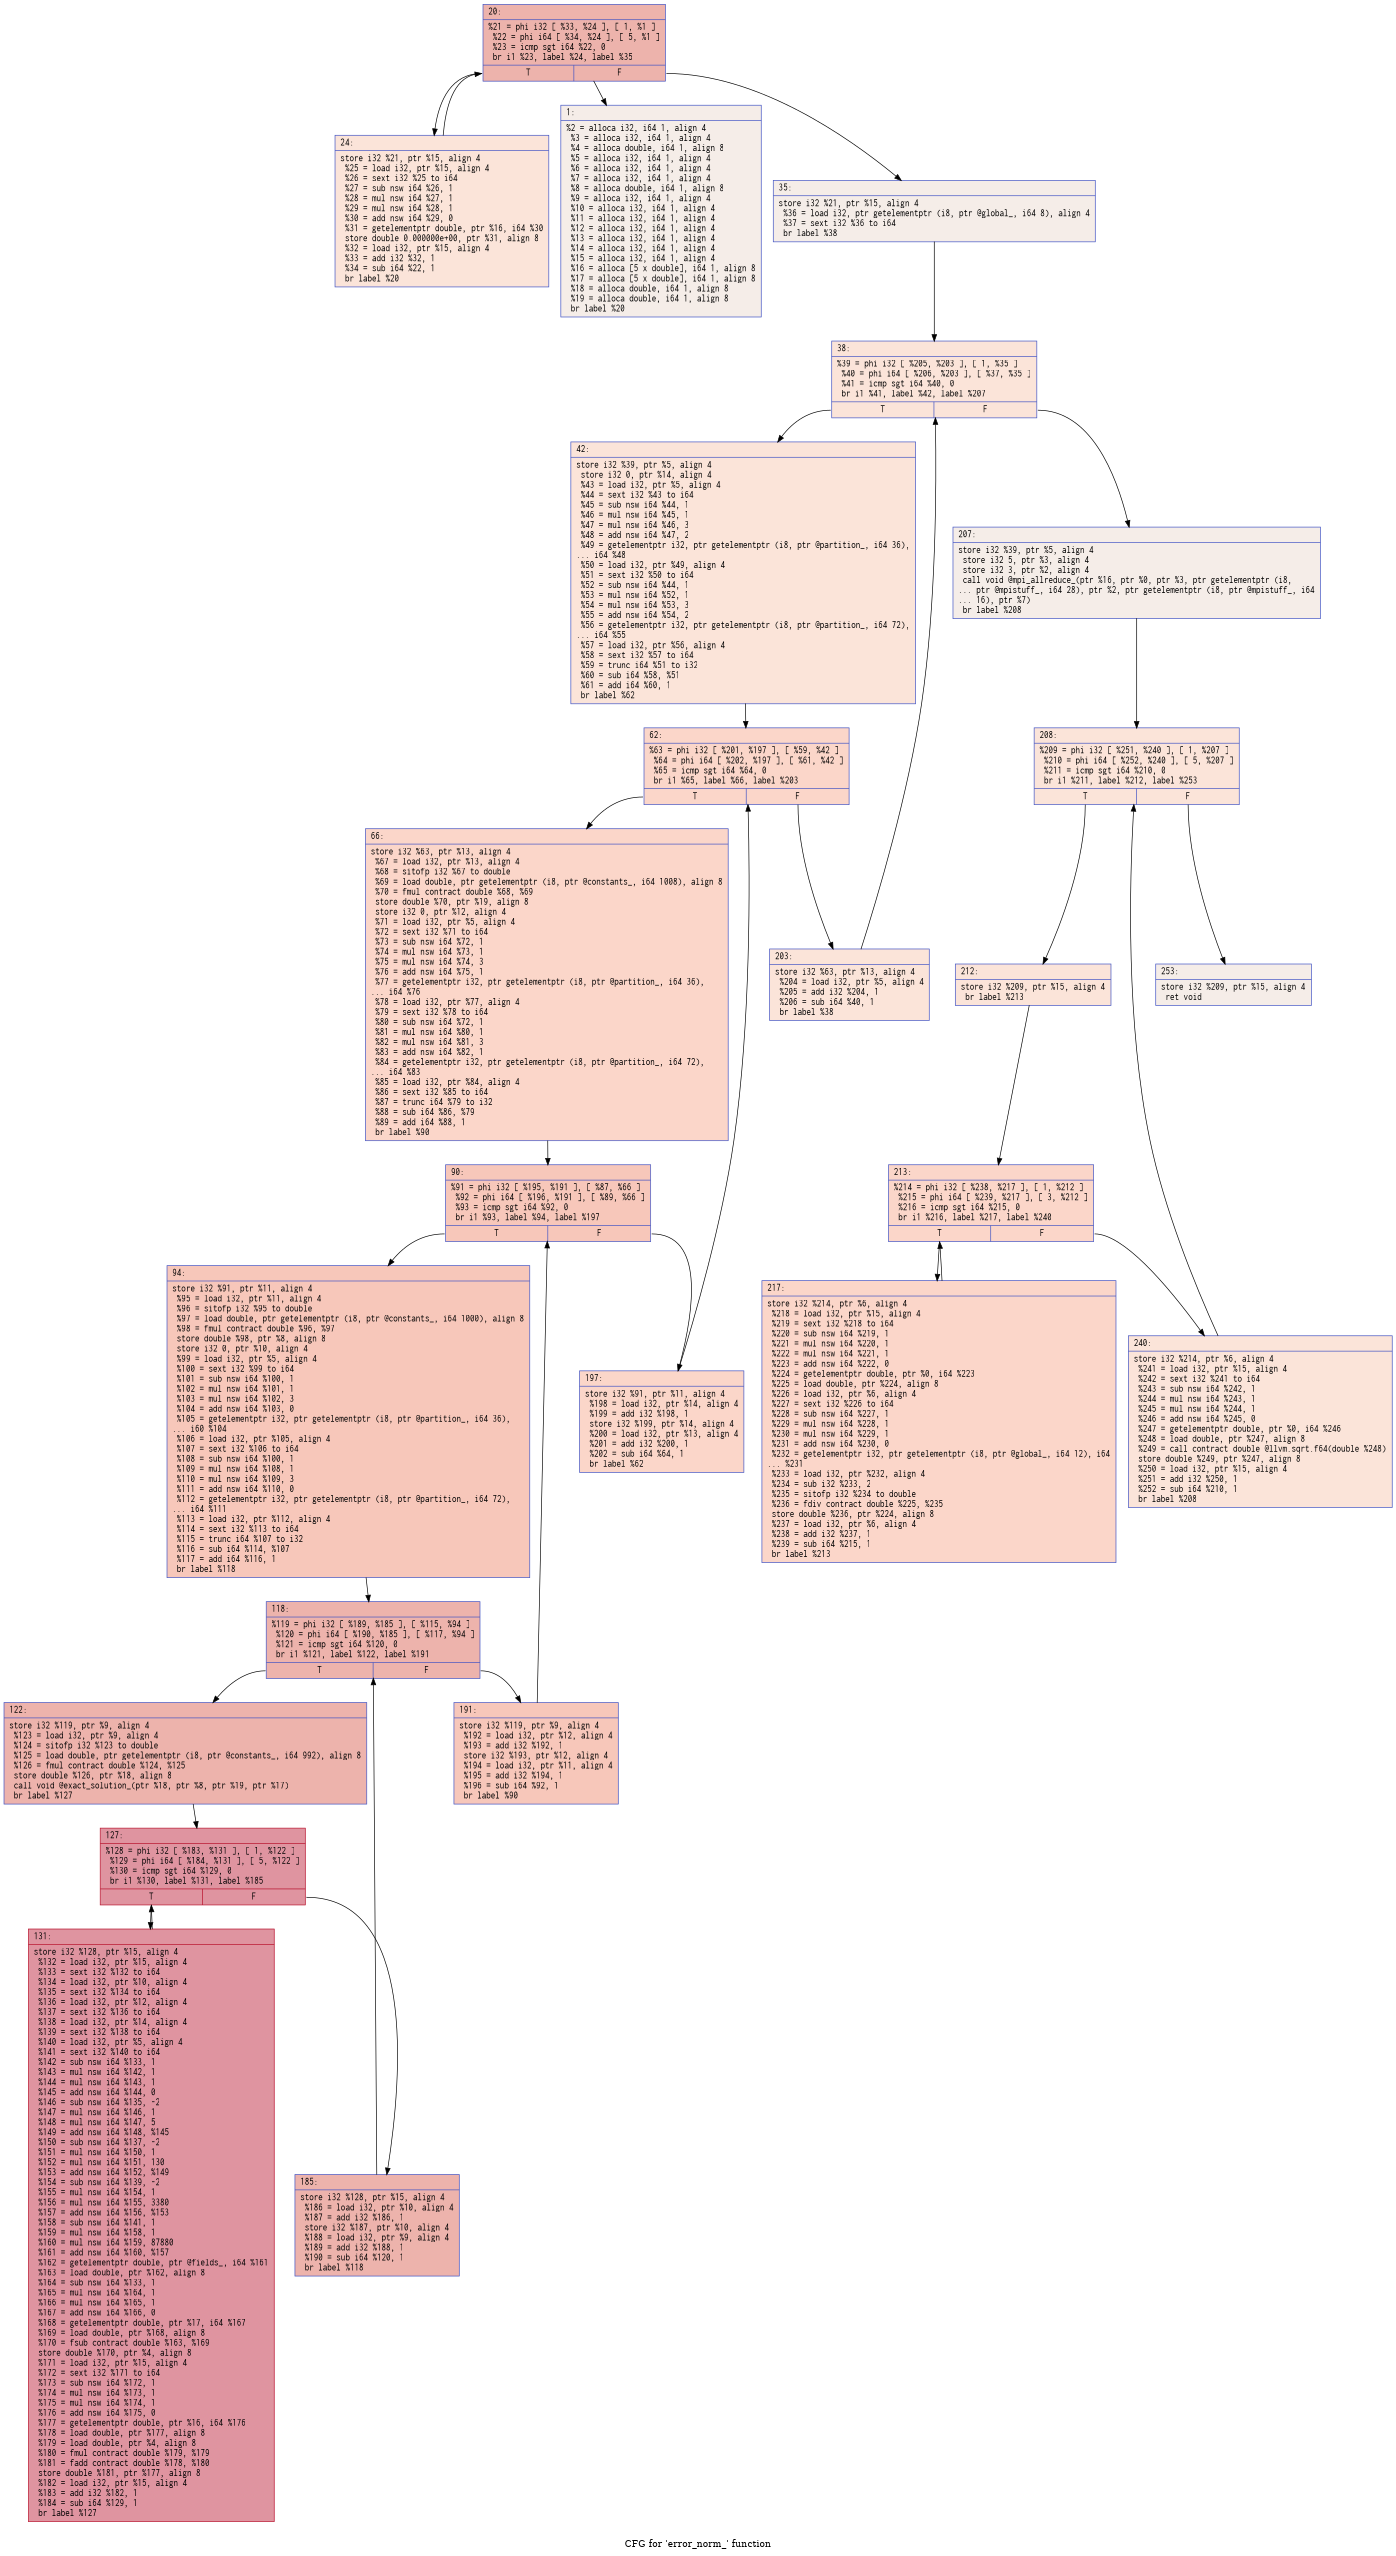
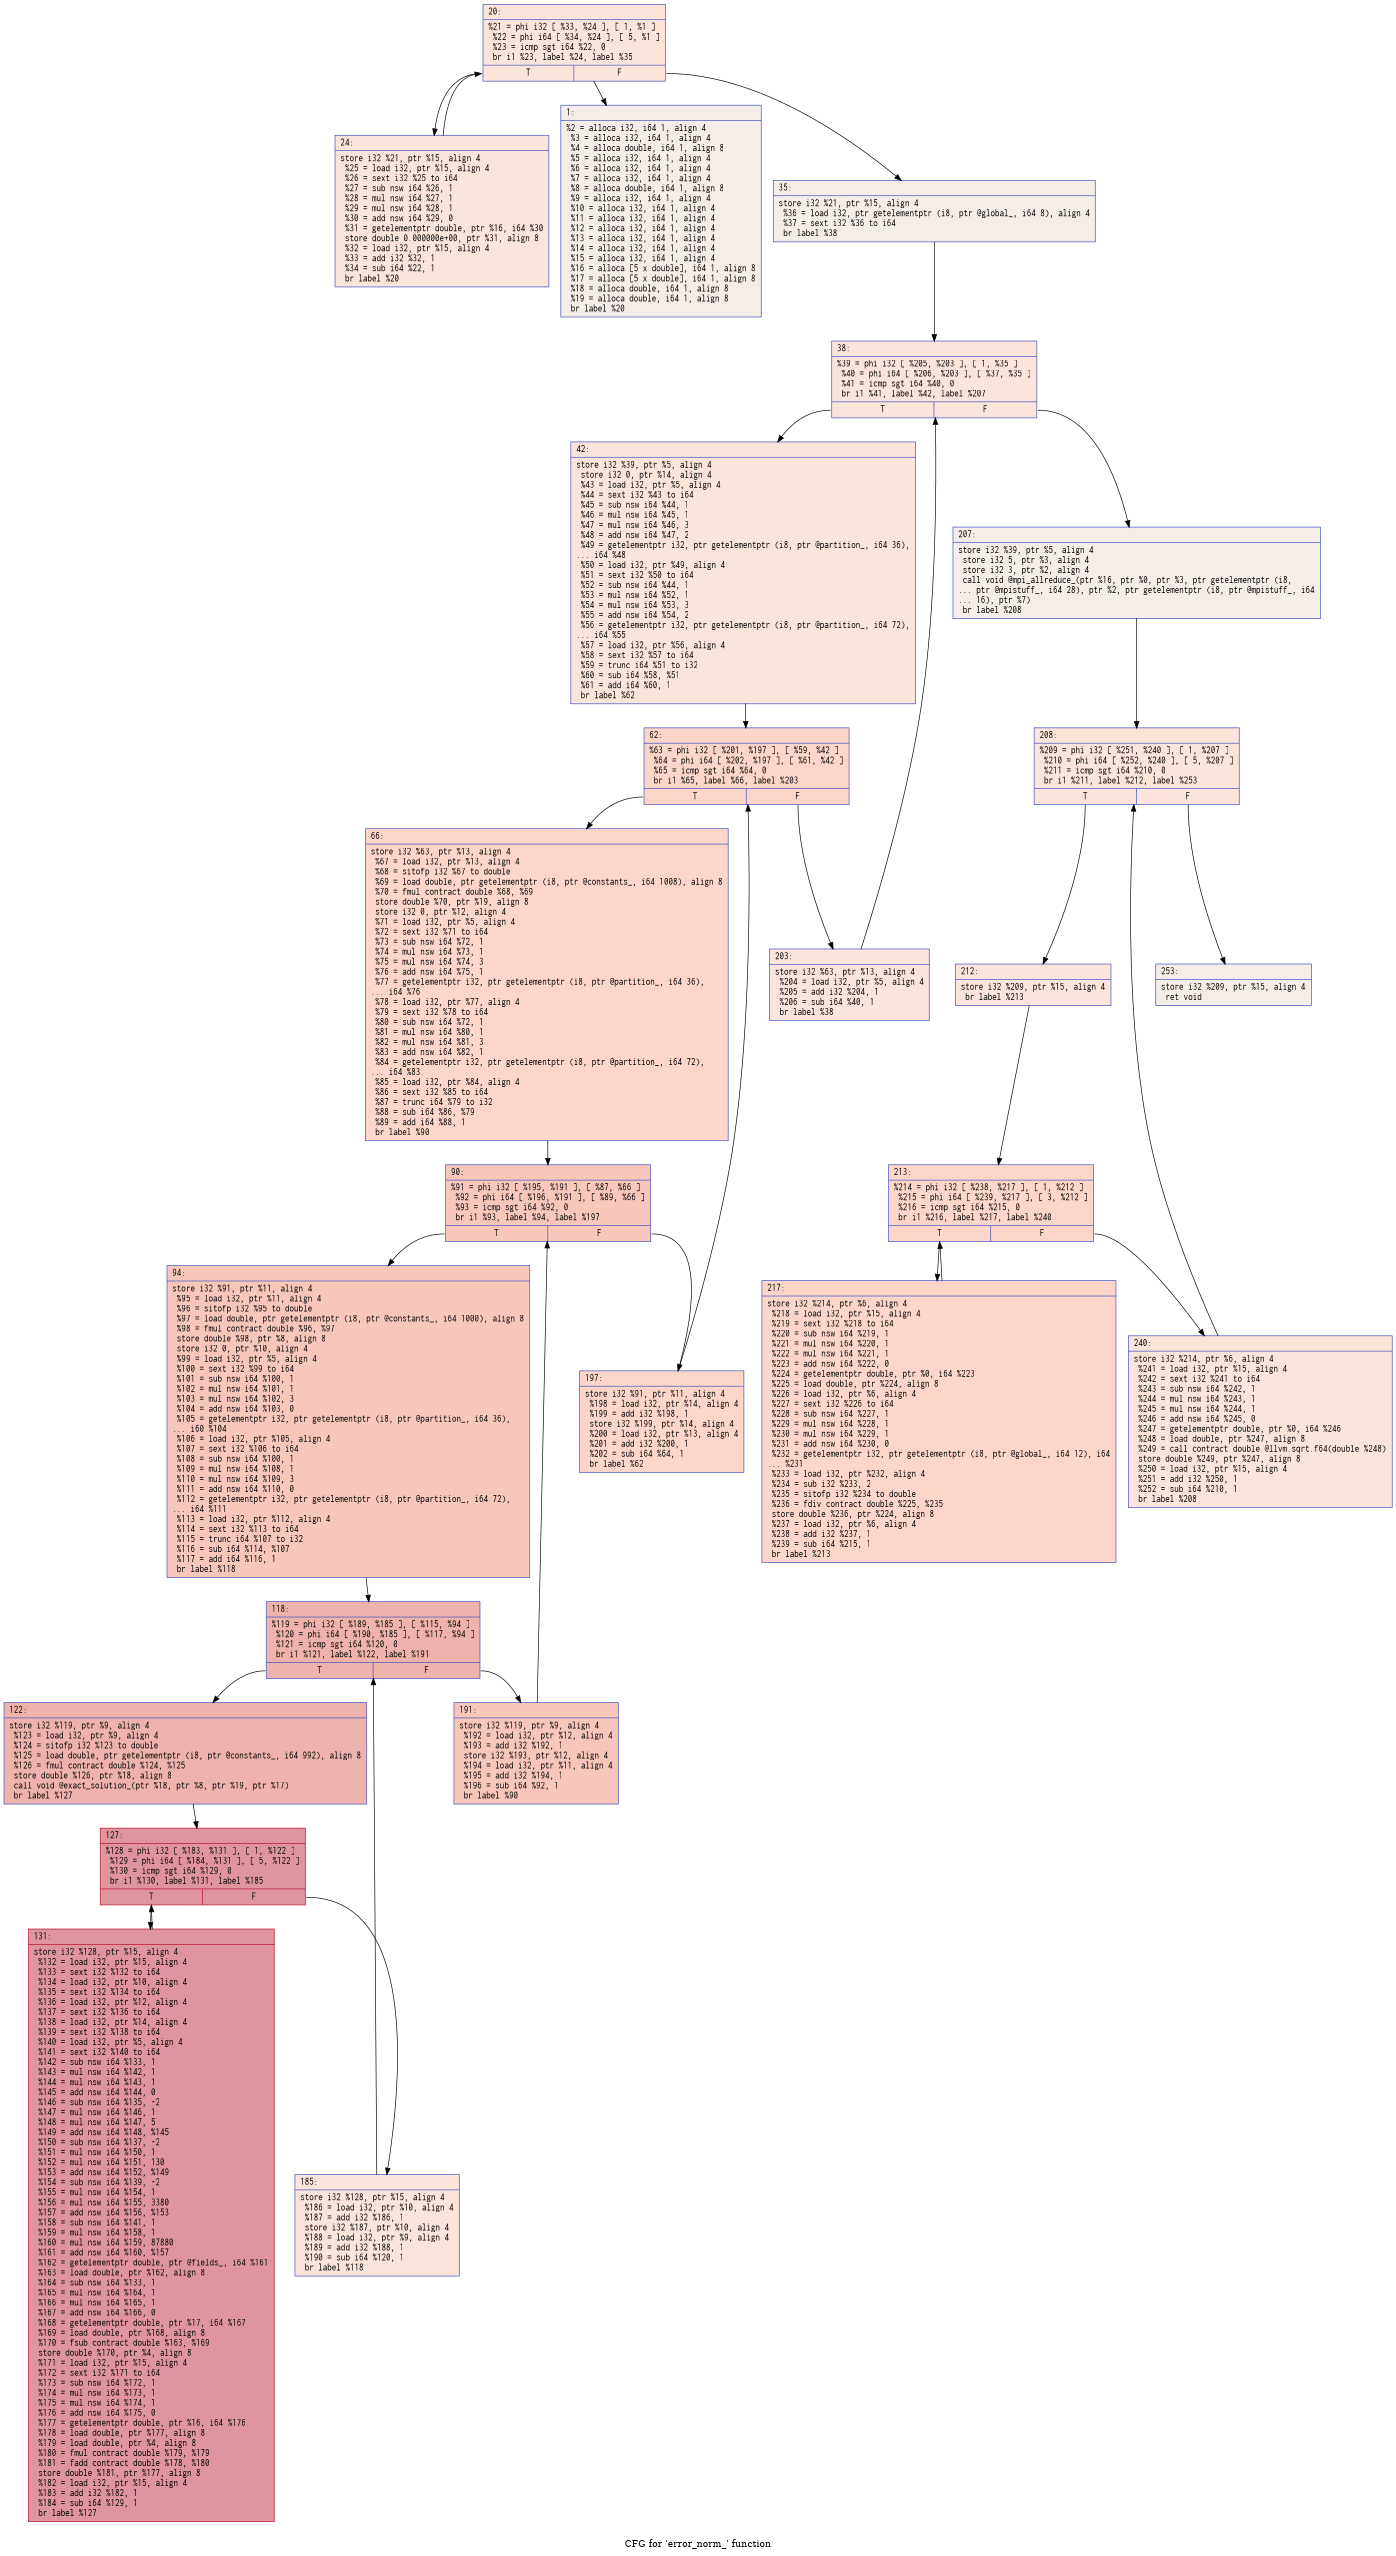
(574, 43) -> (574, 43)
(377, 2225) -> (377, 2225)
